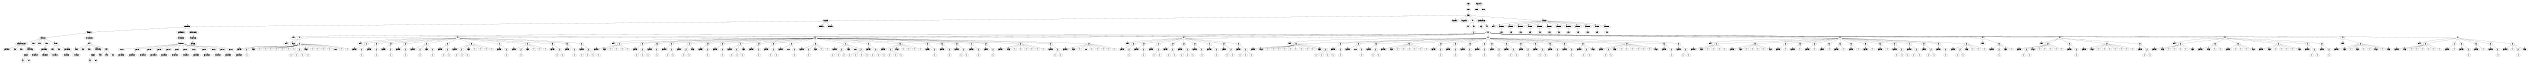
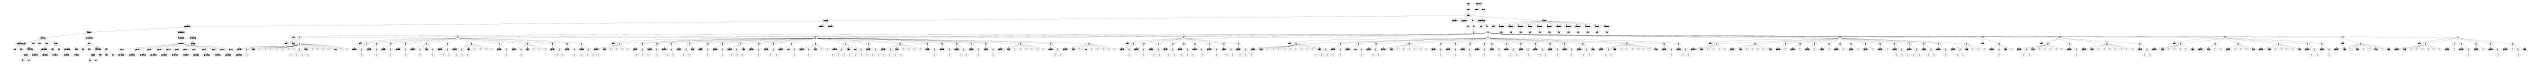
(193, 32) -> none
(7, 50) -> none
